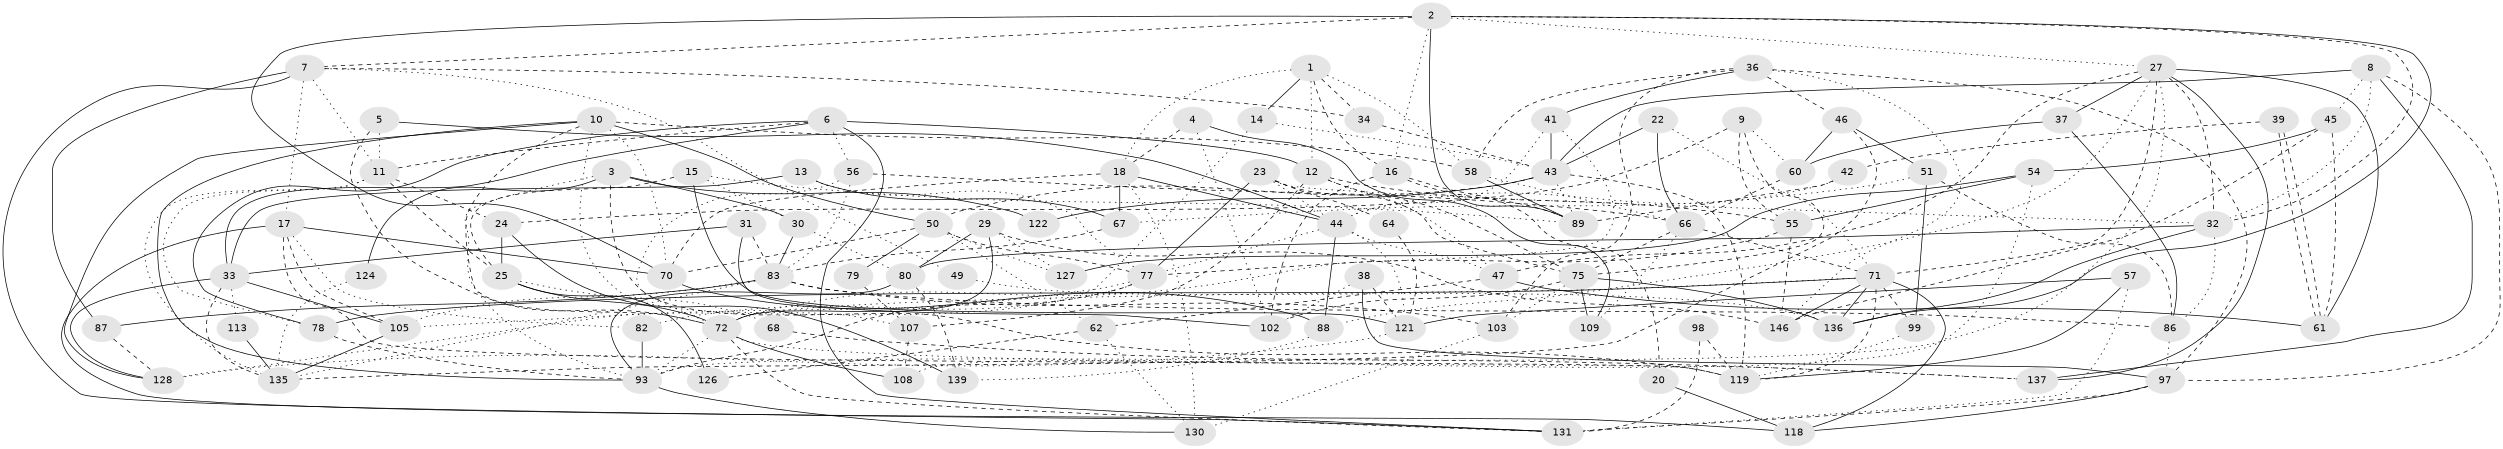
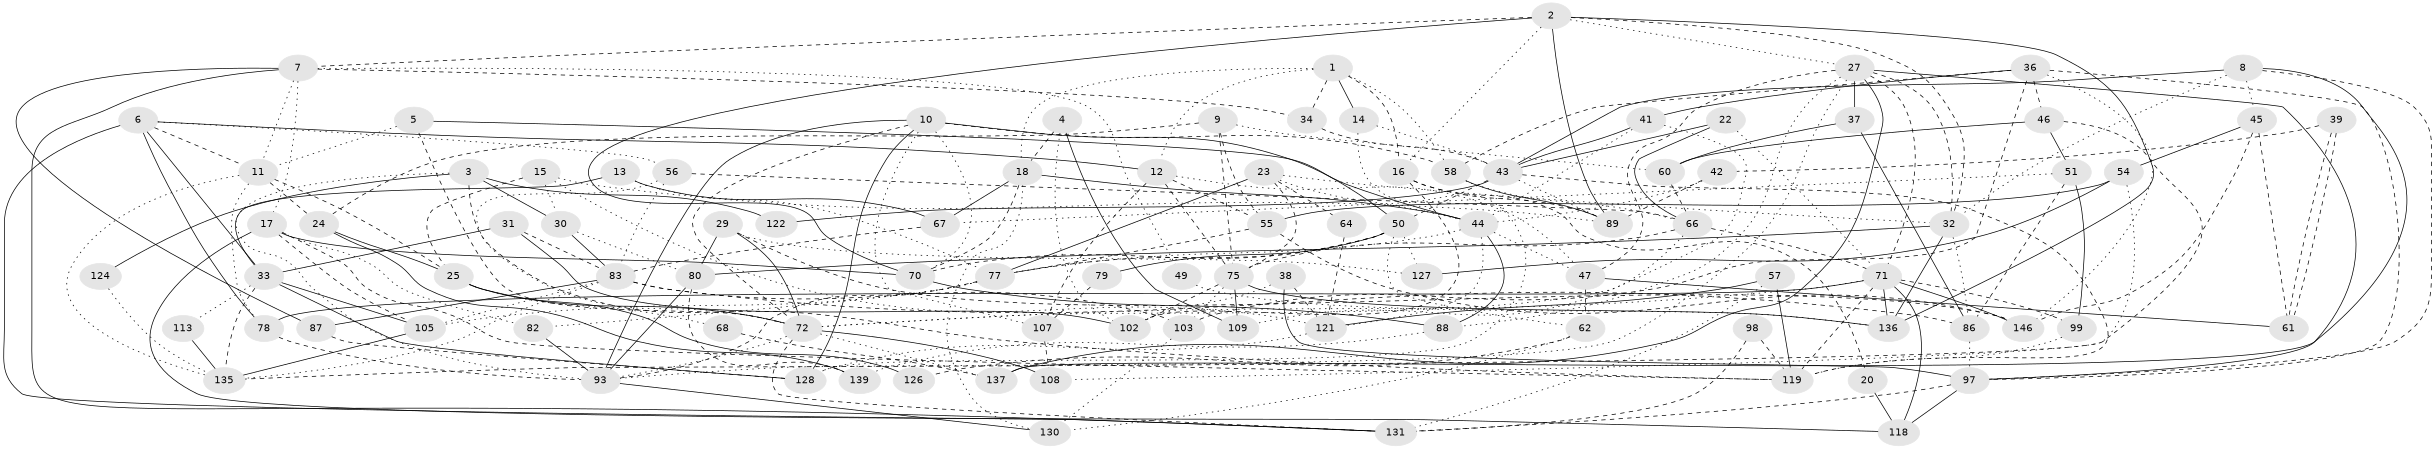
(2361, 114) -> (2339, 181)
(1158, 313) -> (804, 290)
